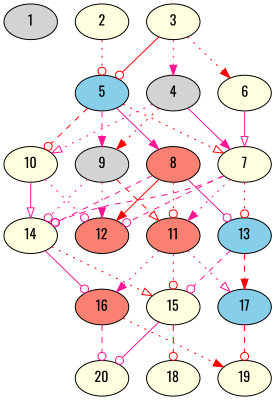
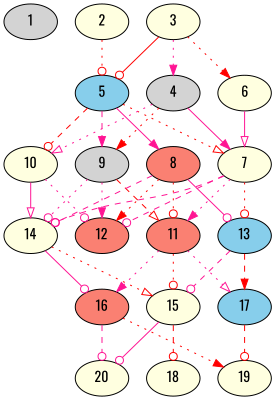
(146, 192) -> (146, 192)
